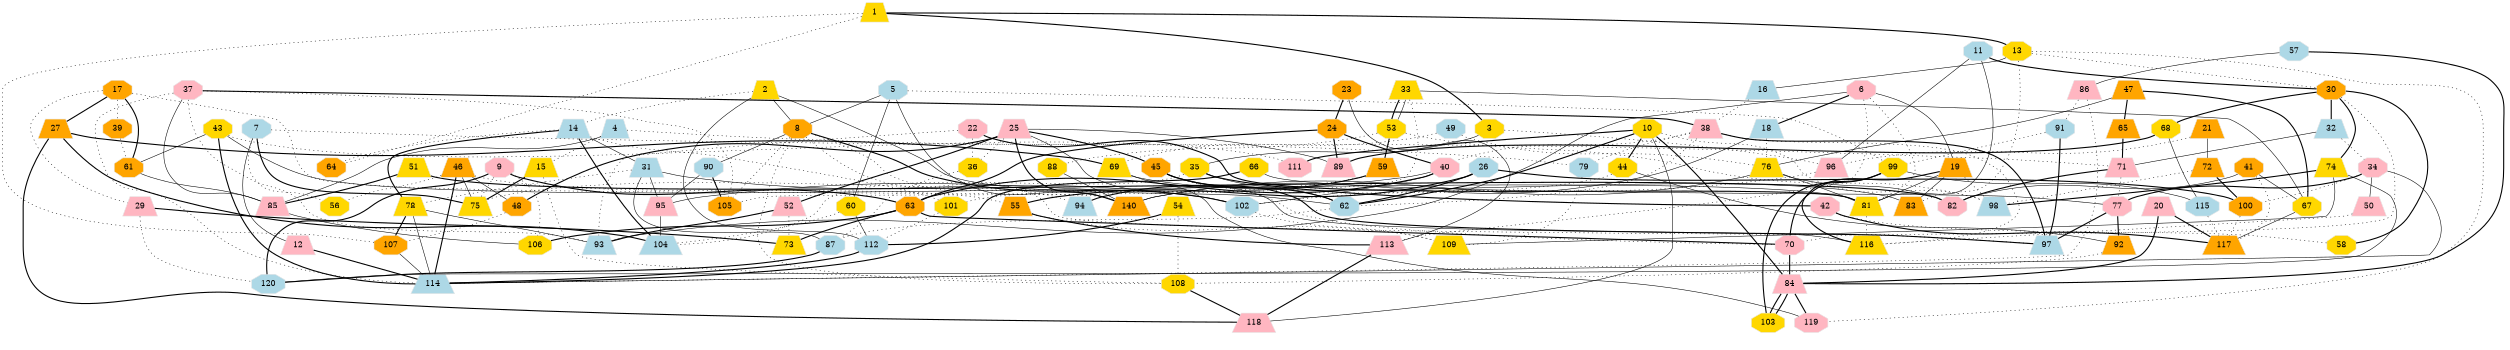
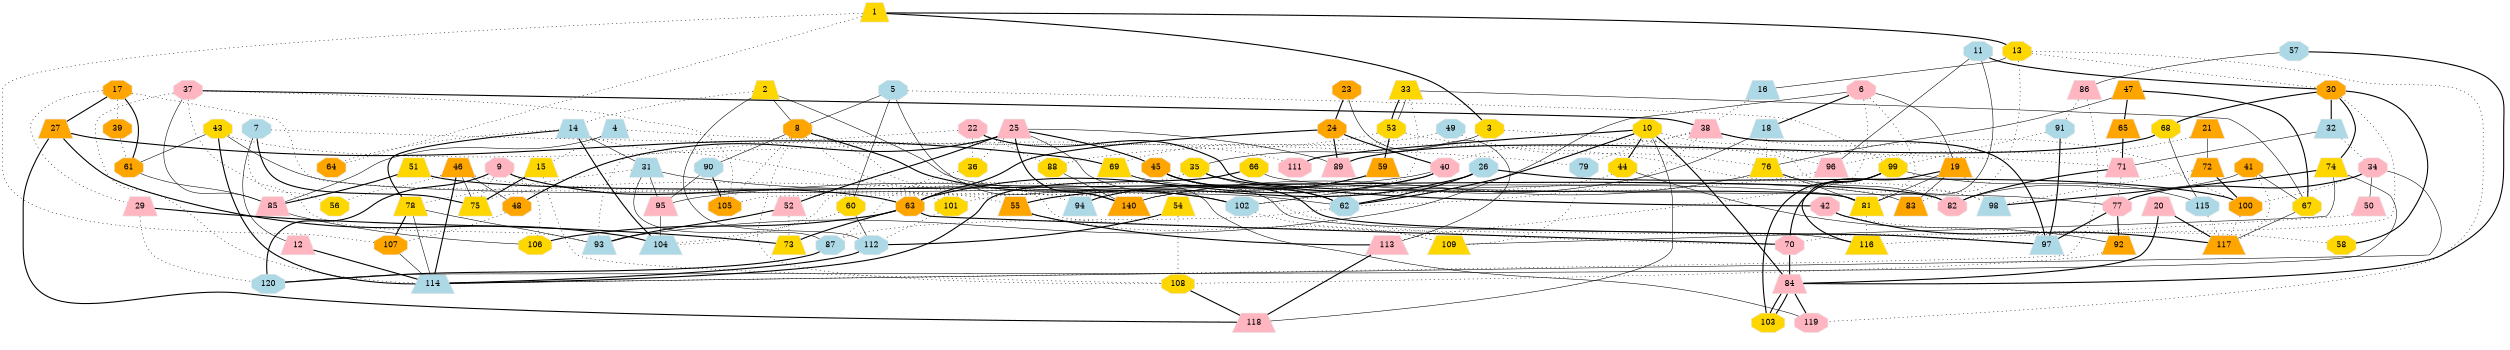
none -> (1013, 148)
(1933, 148) -> (1982, 140)
